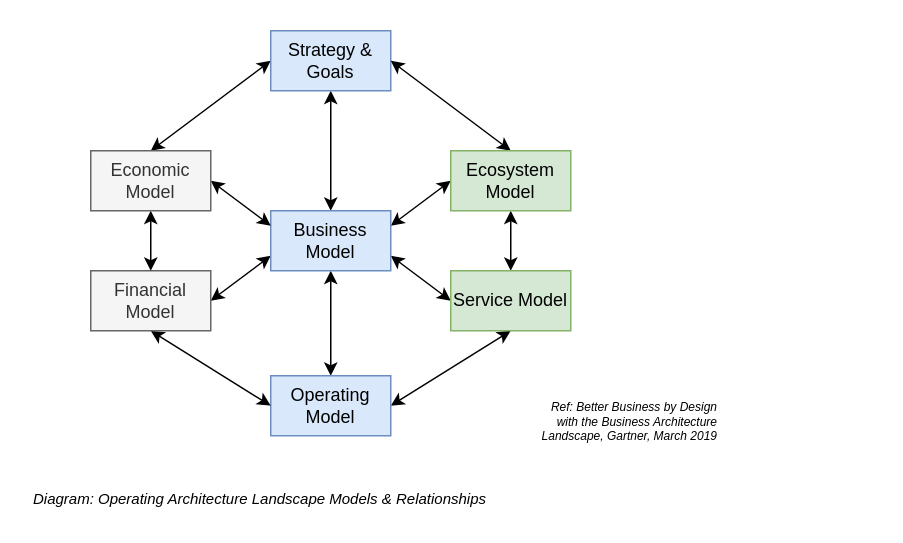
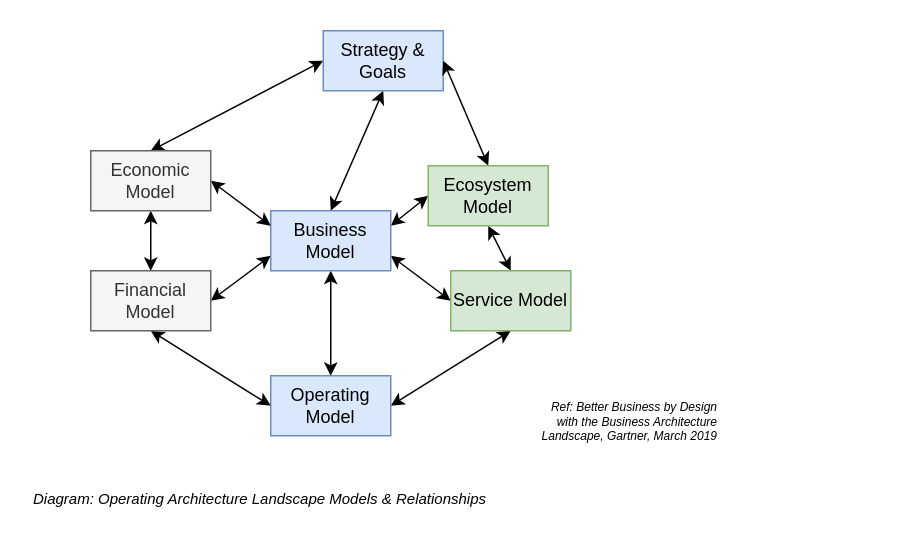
(331, 61) -> (383, 61)
(511, 181) -> (488, 196)
